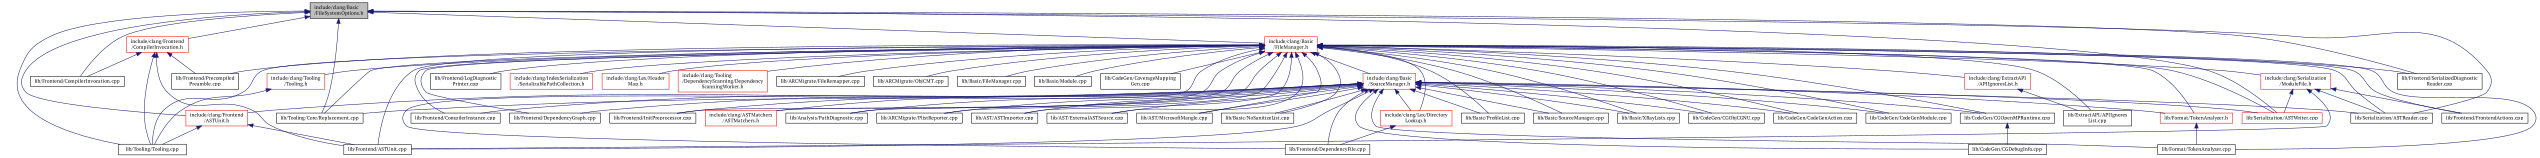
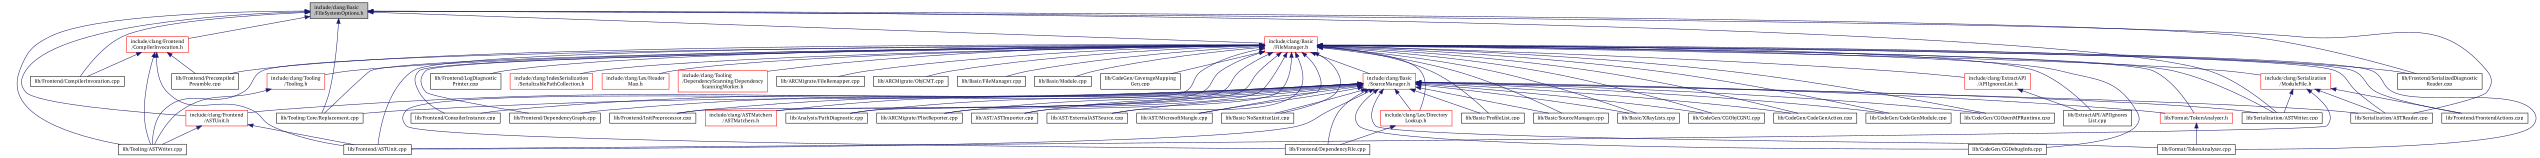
(2282, 118) -> (2282, 118)
(2007, 137) -> (1792, 54)
(152, 150) -> (152, 150)
